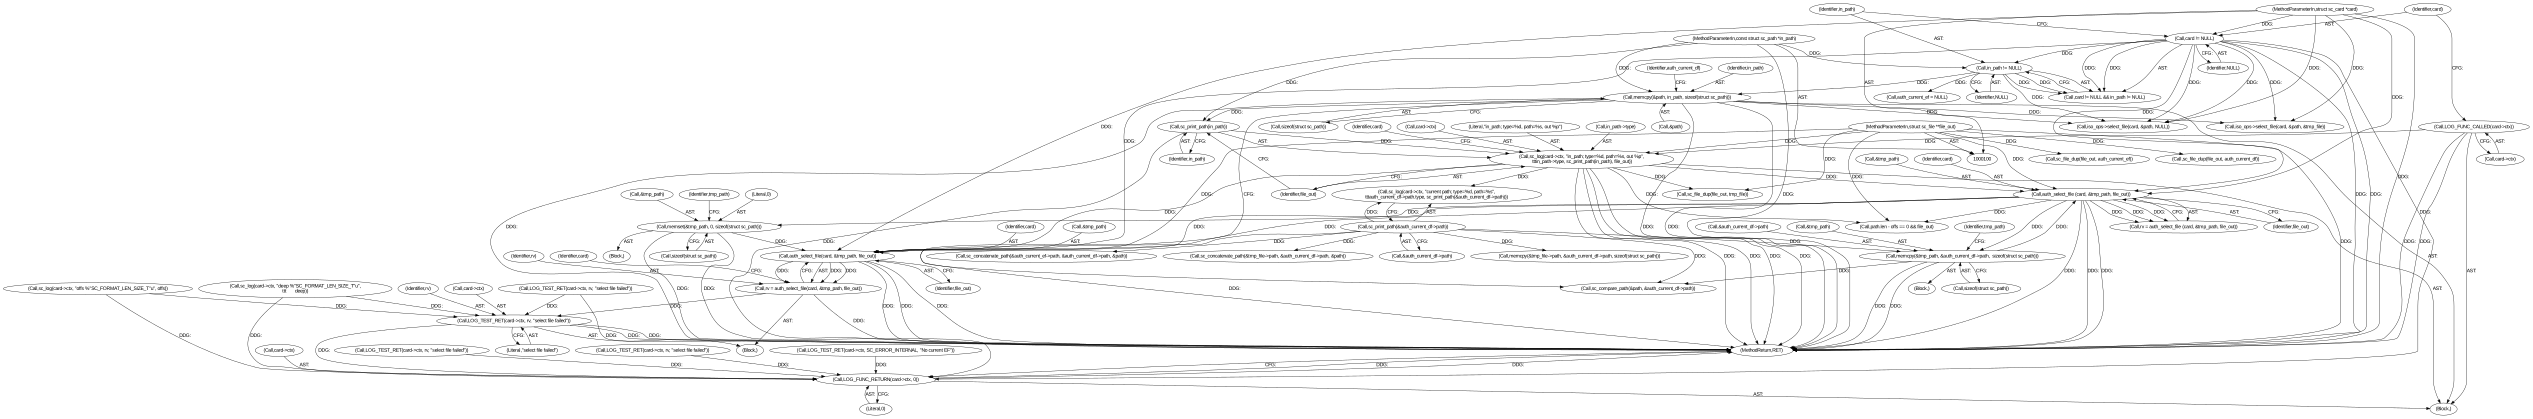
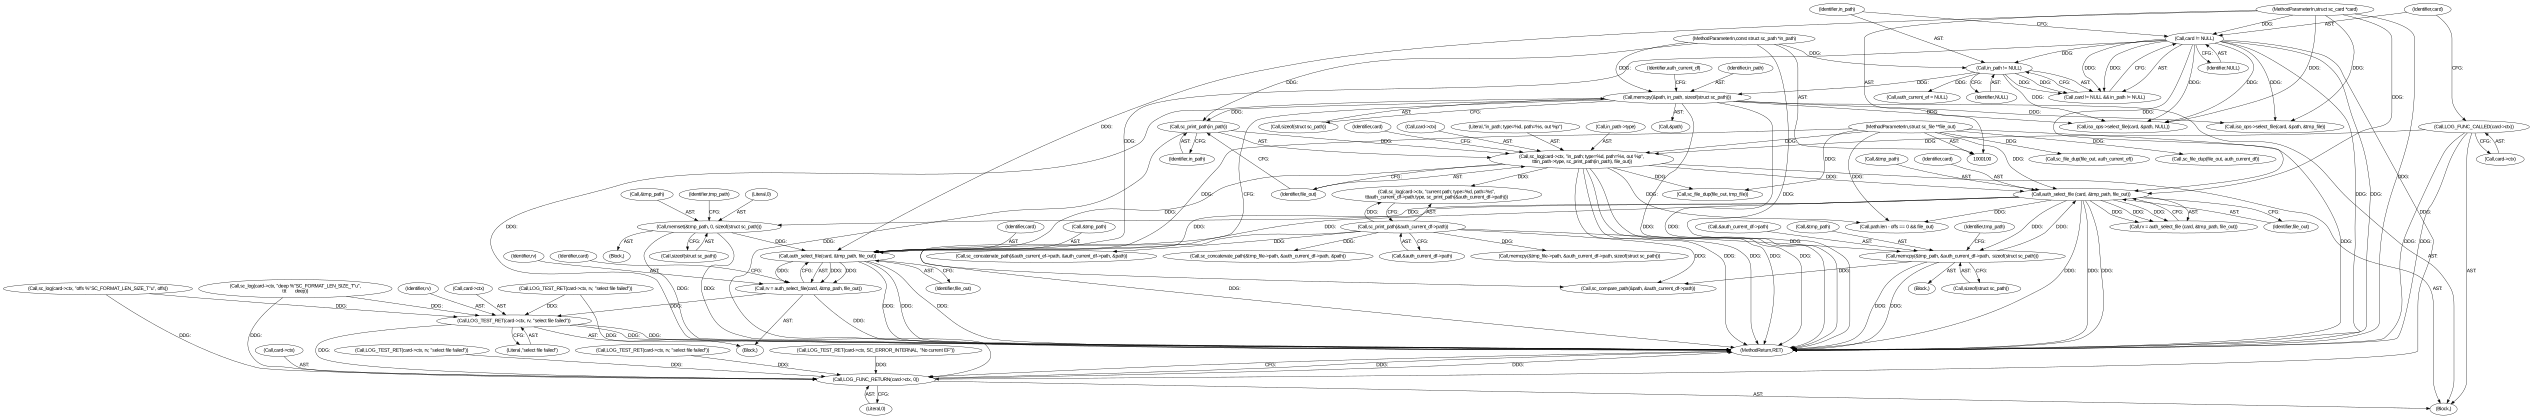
none -> (2136, 61)
(1660, 114) -> (1674, 111)
